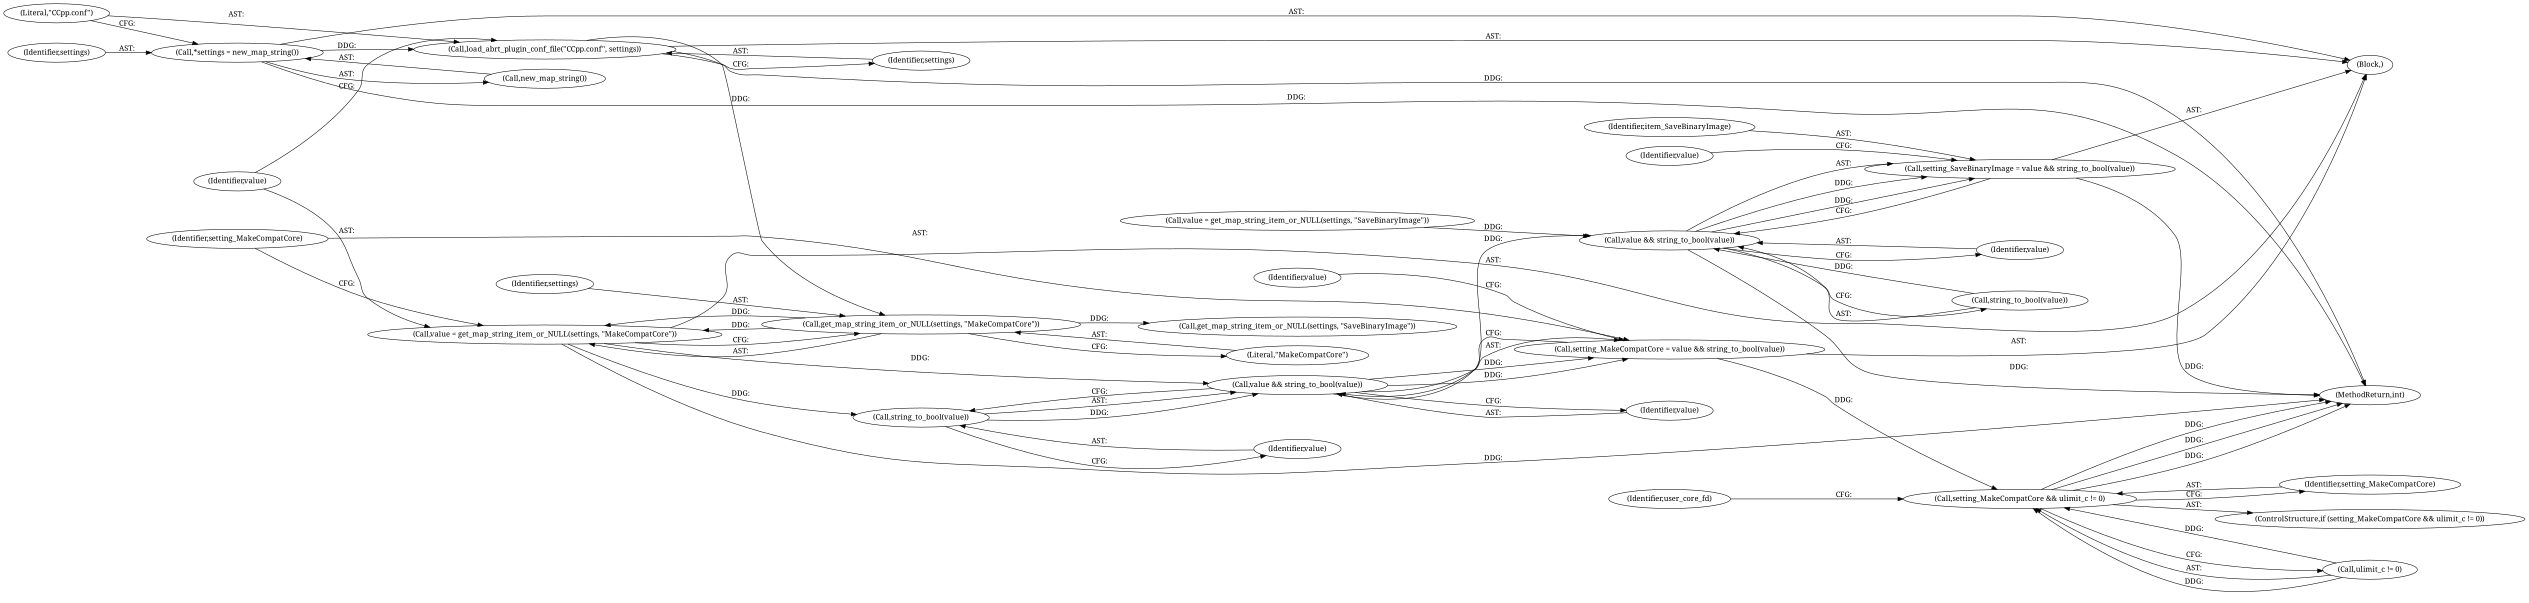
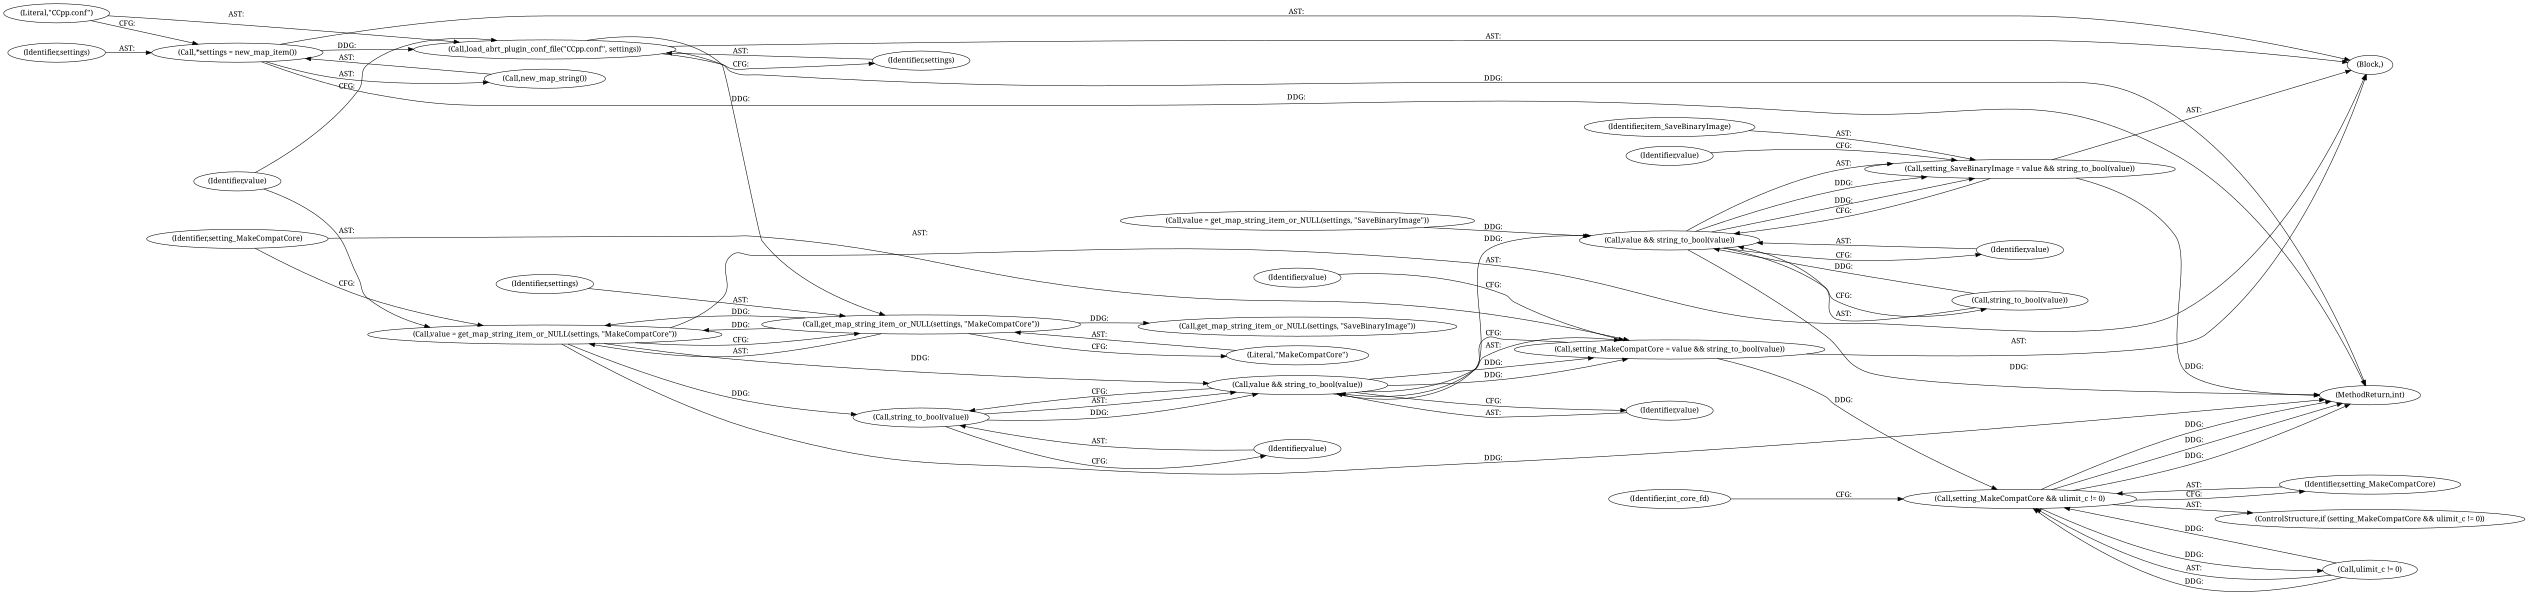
(237, 53) -> (237, 53)
(1670, 499) -> (1670, 499)
(2195, 555) -> (2195, 555)
